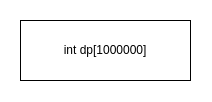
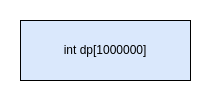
(106, 51) -> (106, 51)
